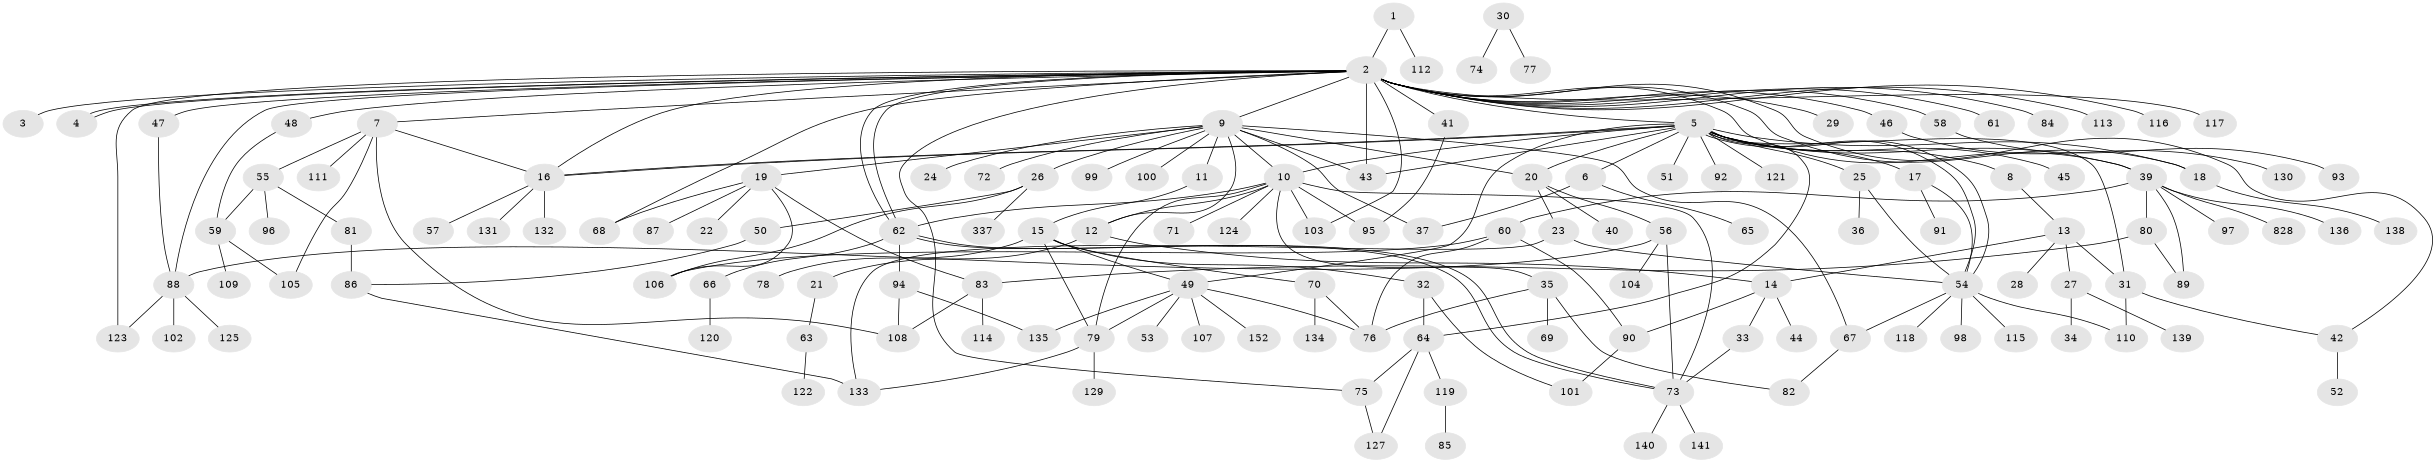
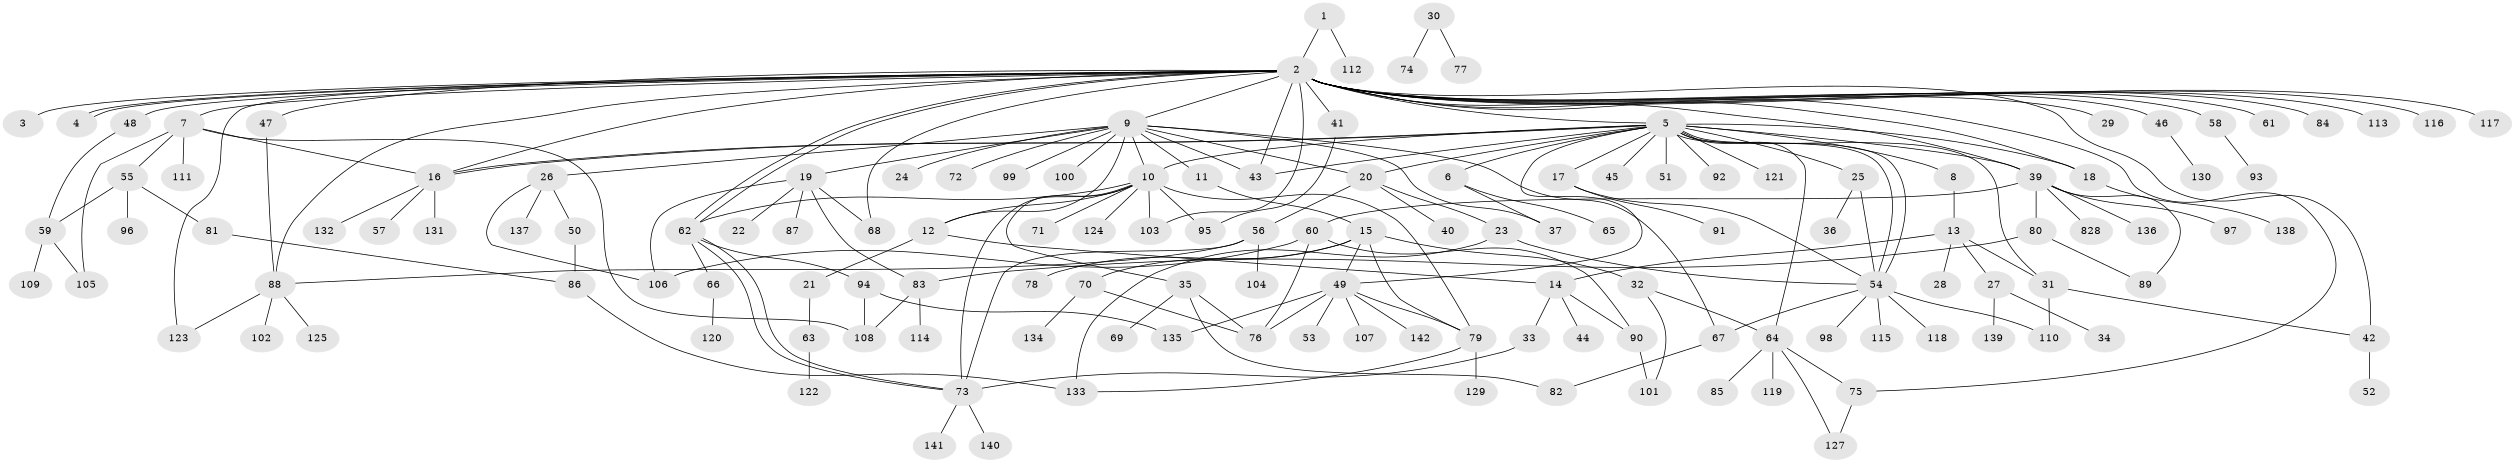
(983, 231) -> (520, 231)
(1259, 339) -> (1421, 339)
(1445, 419) -> (1745, 365)
